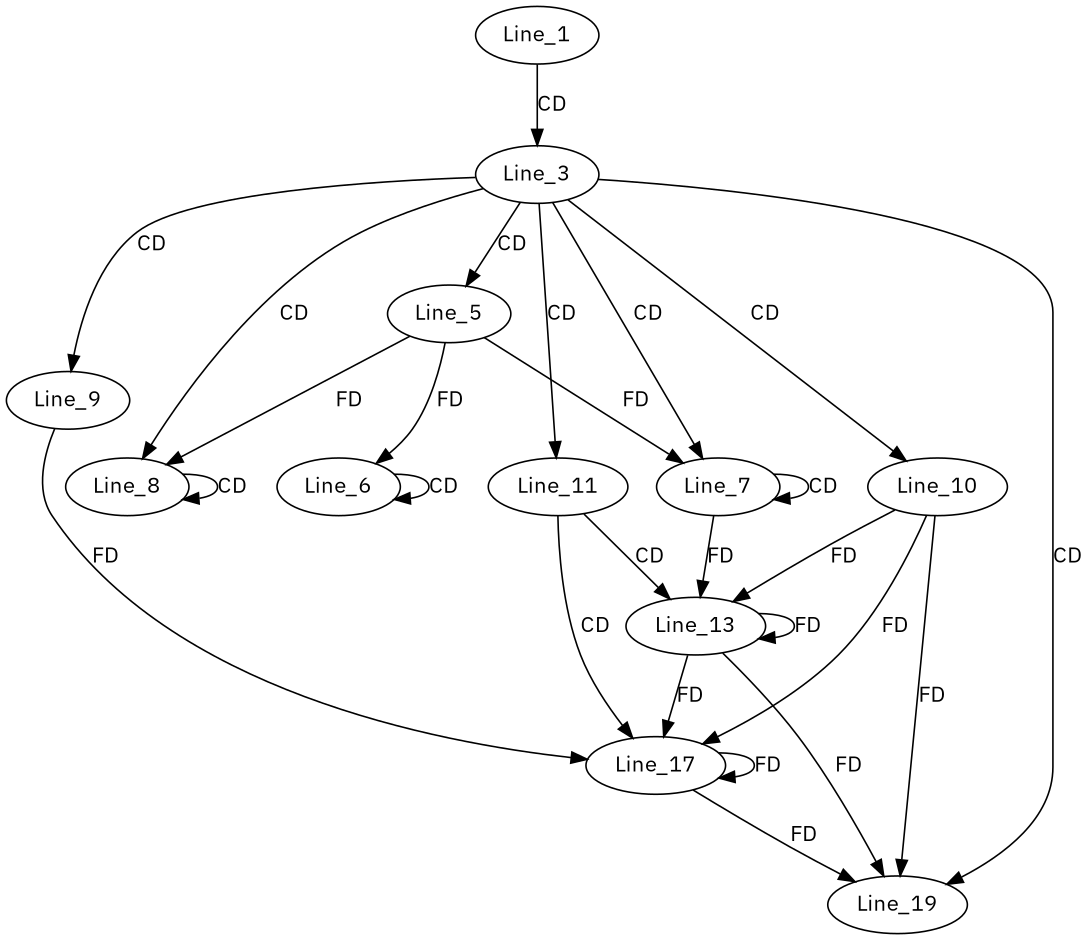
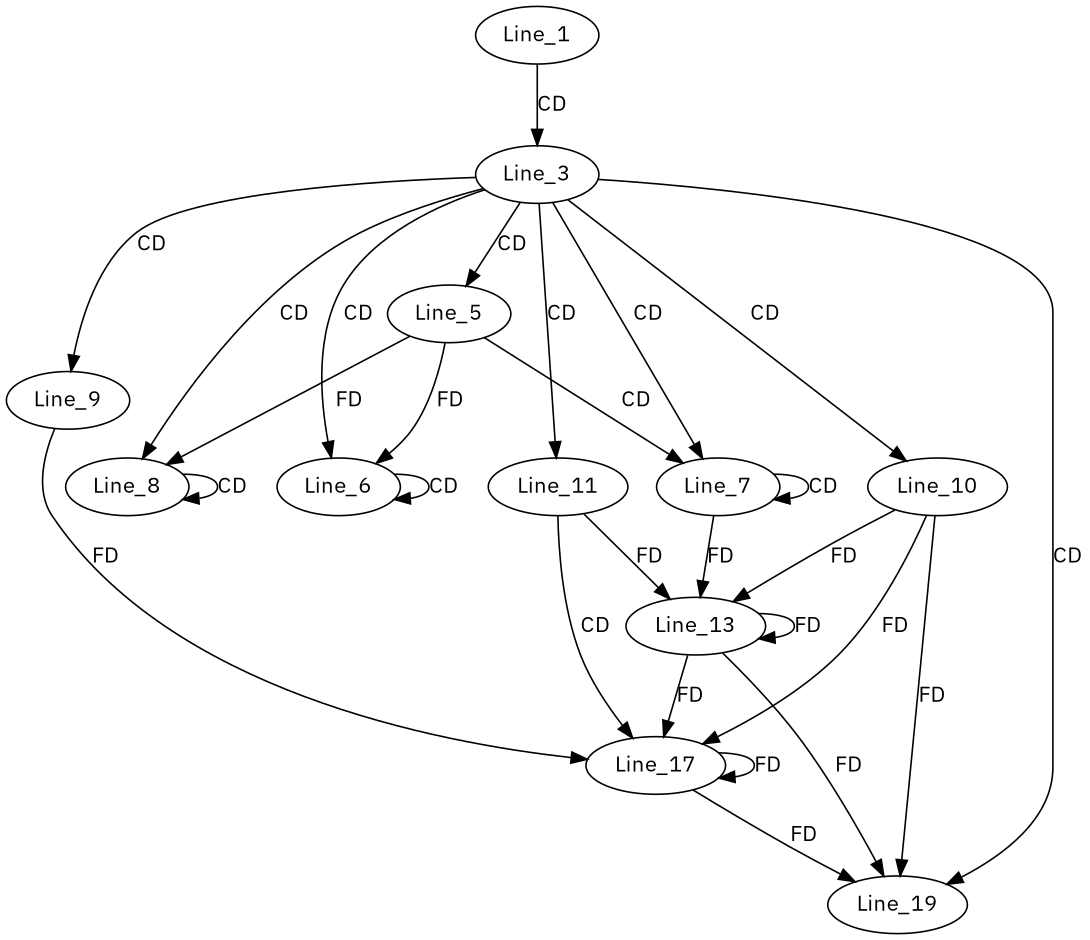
none -> (347, 280)
(637, 400) -> (637, 400)
(650, 556) -> (650, 556)
